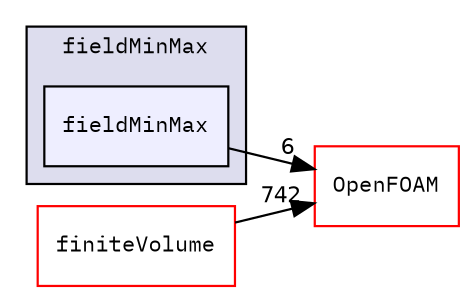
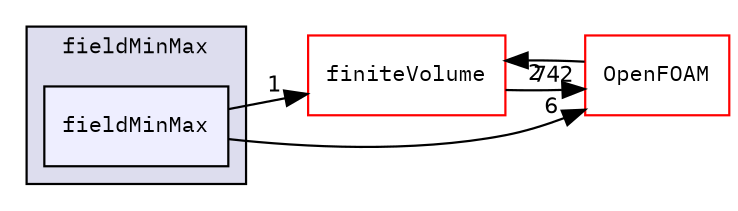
none -> (556, 61)
none -> (260, 103)
